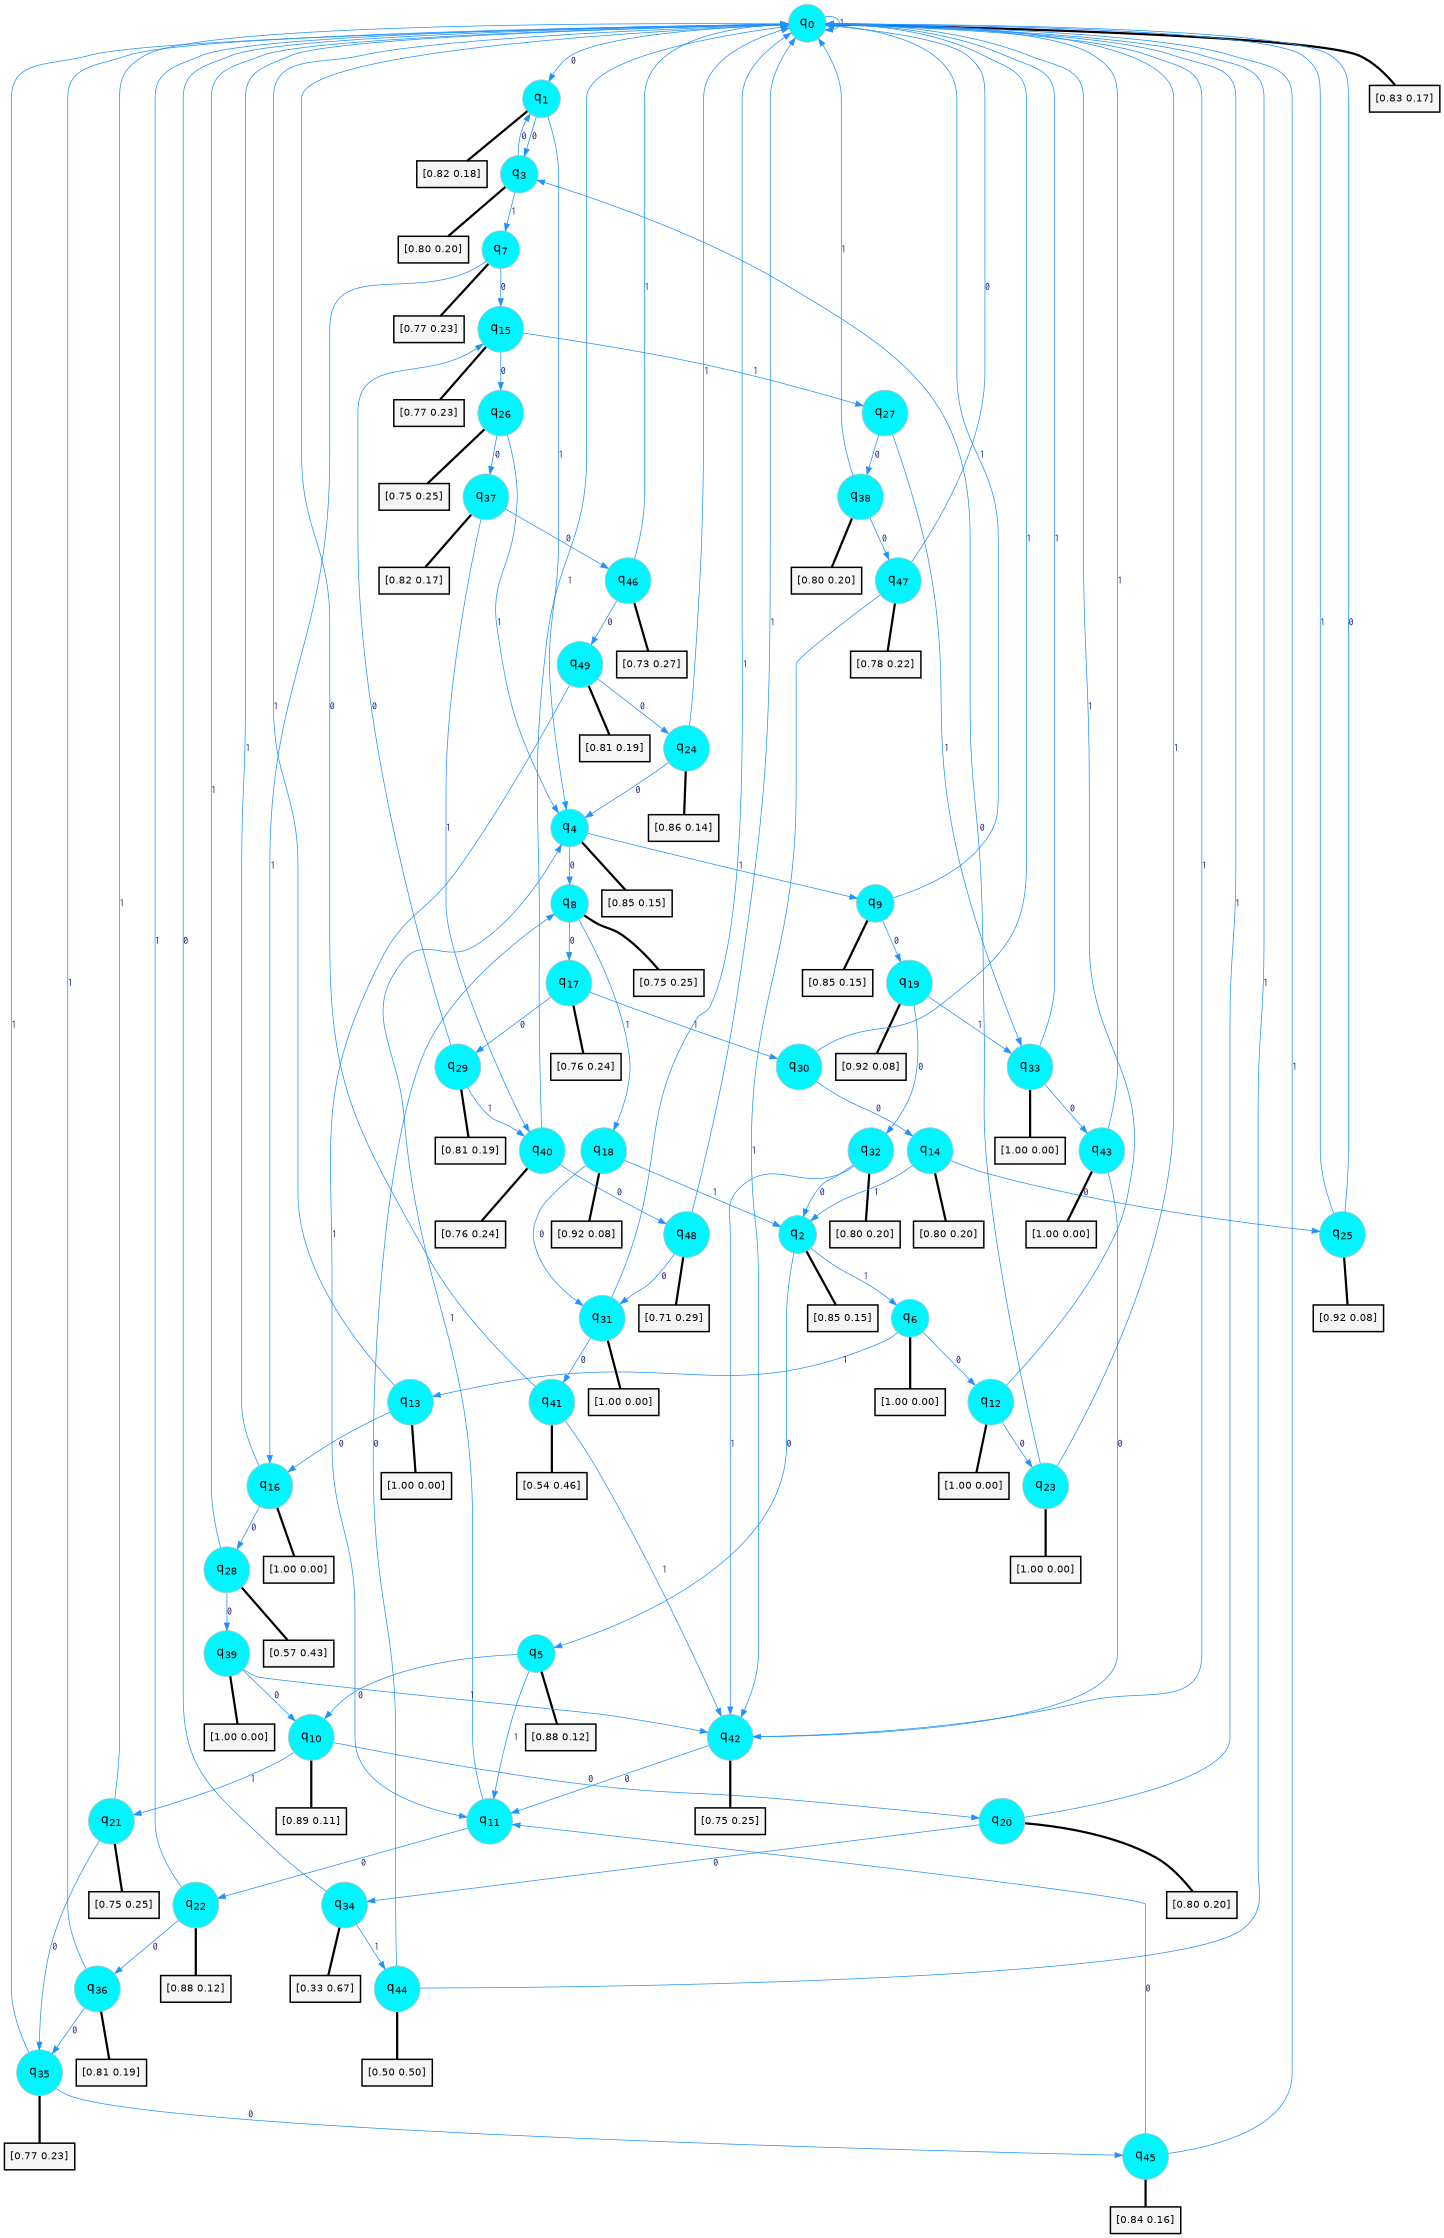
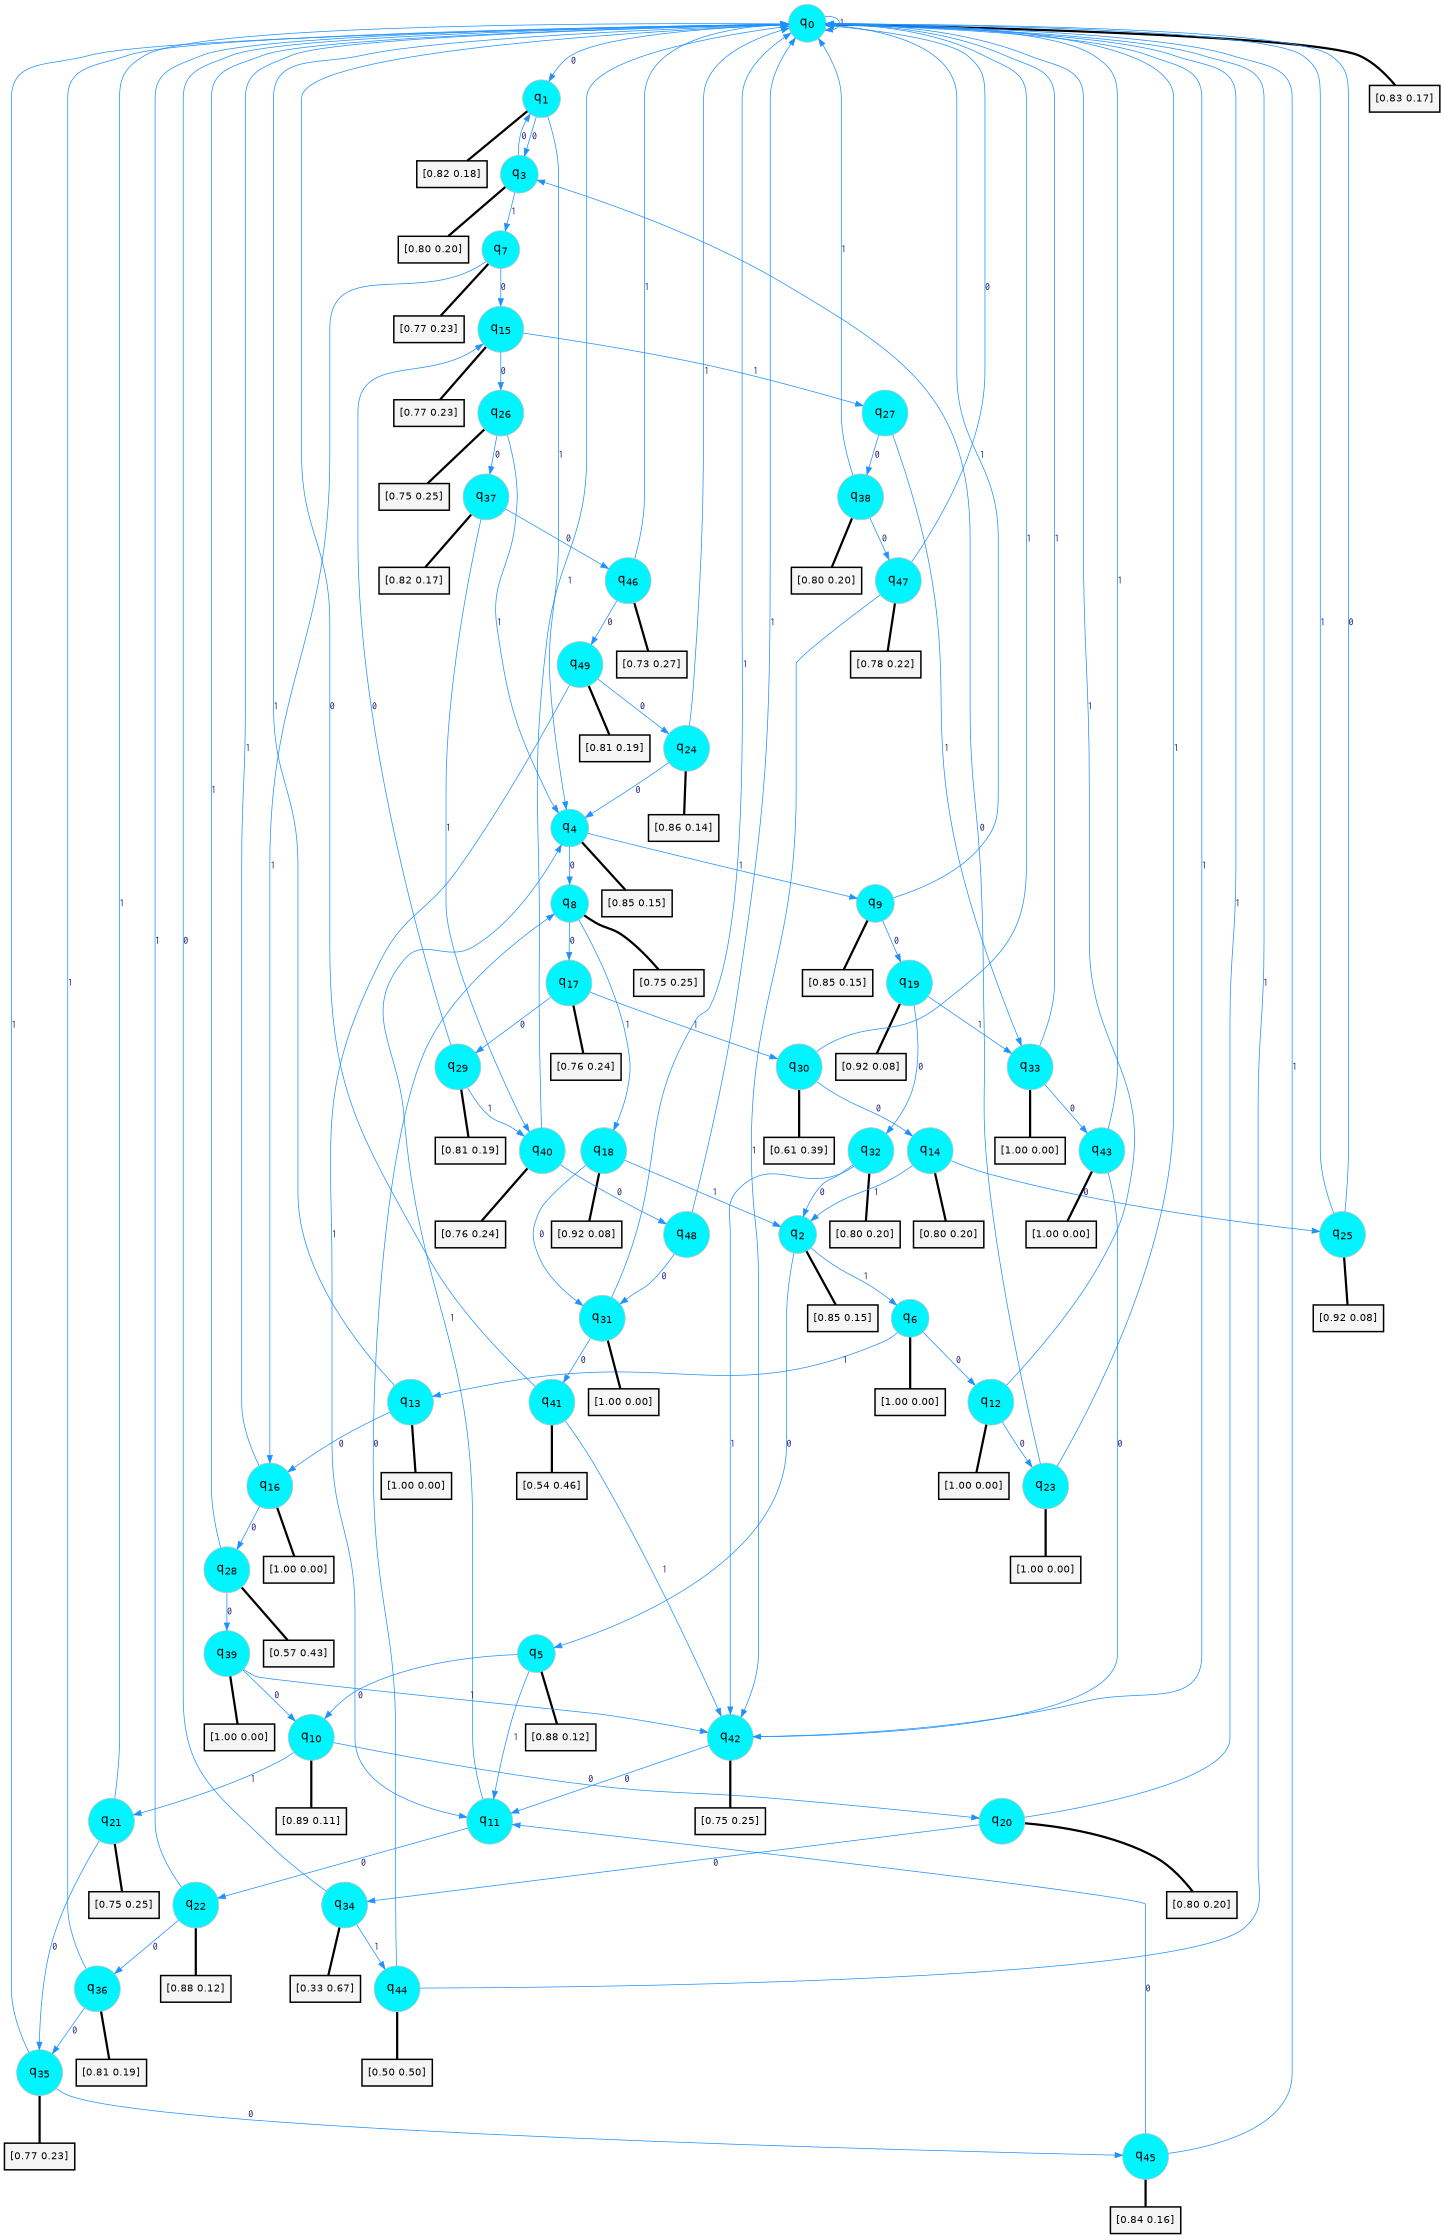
none -> (799, 1151)
(674, 1318) -> none
